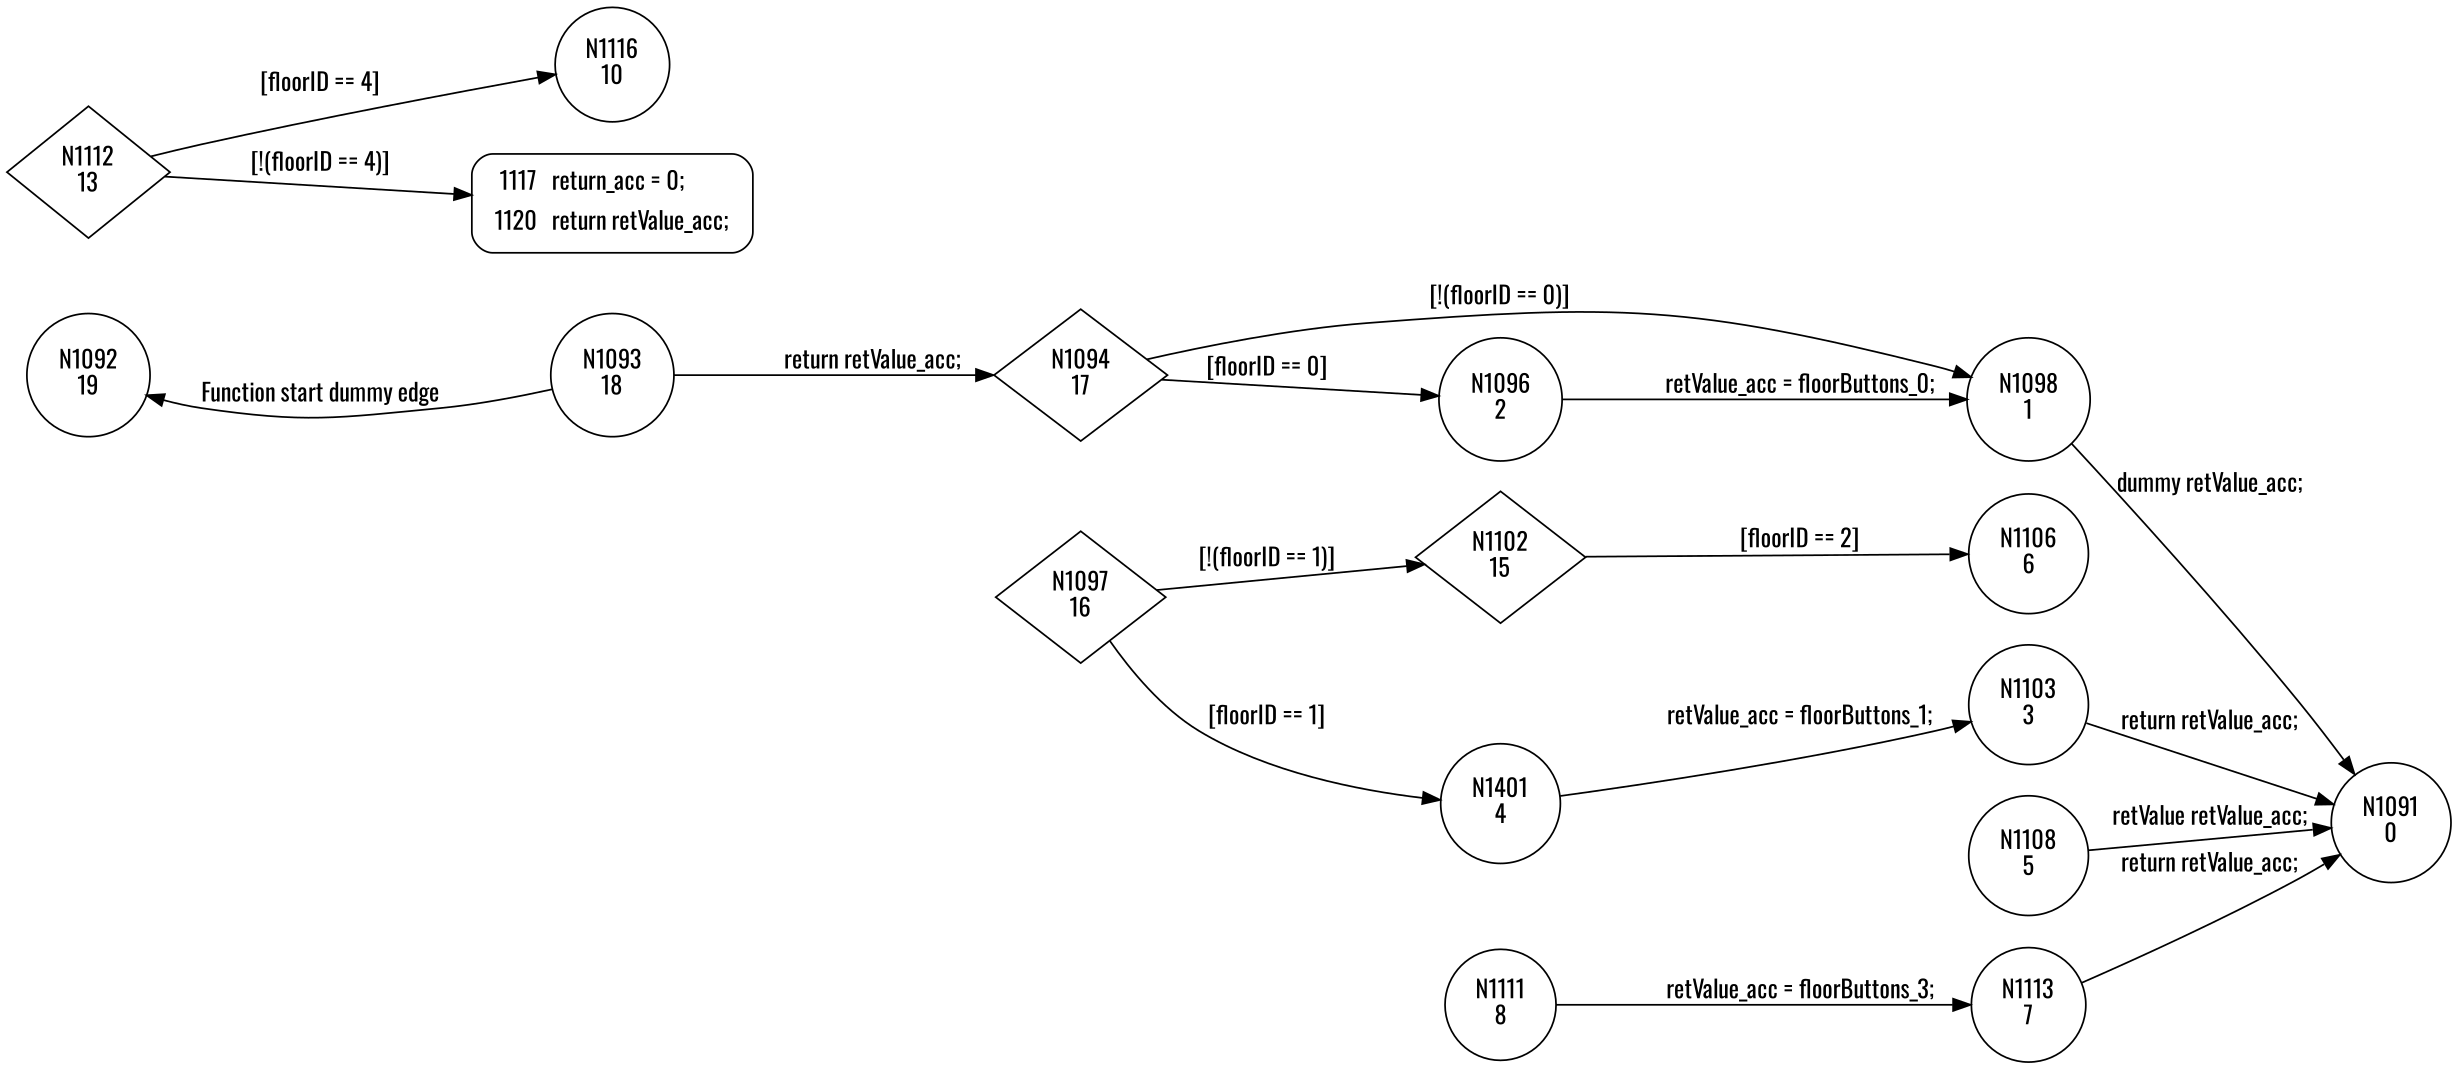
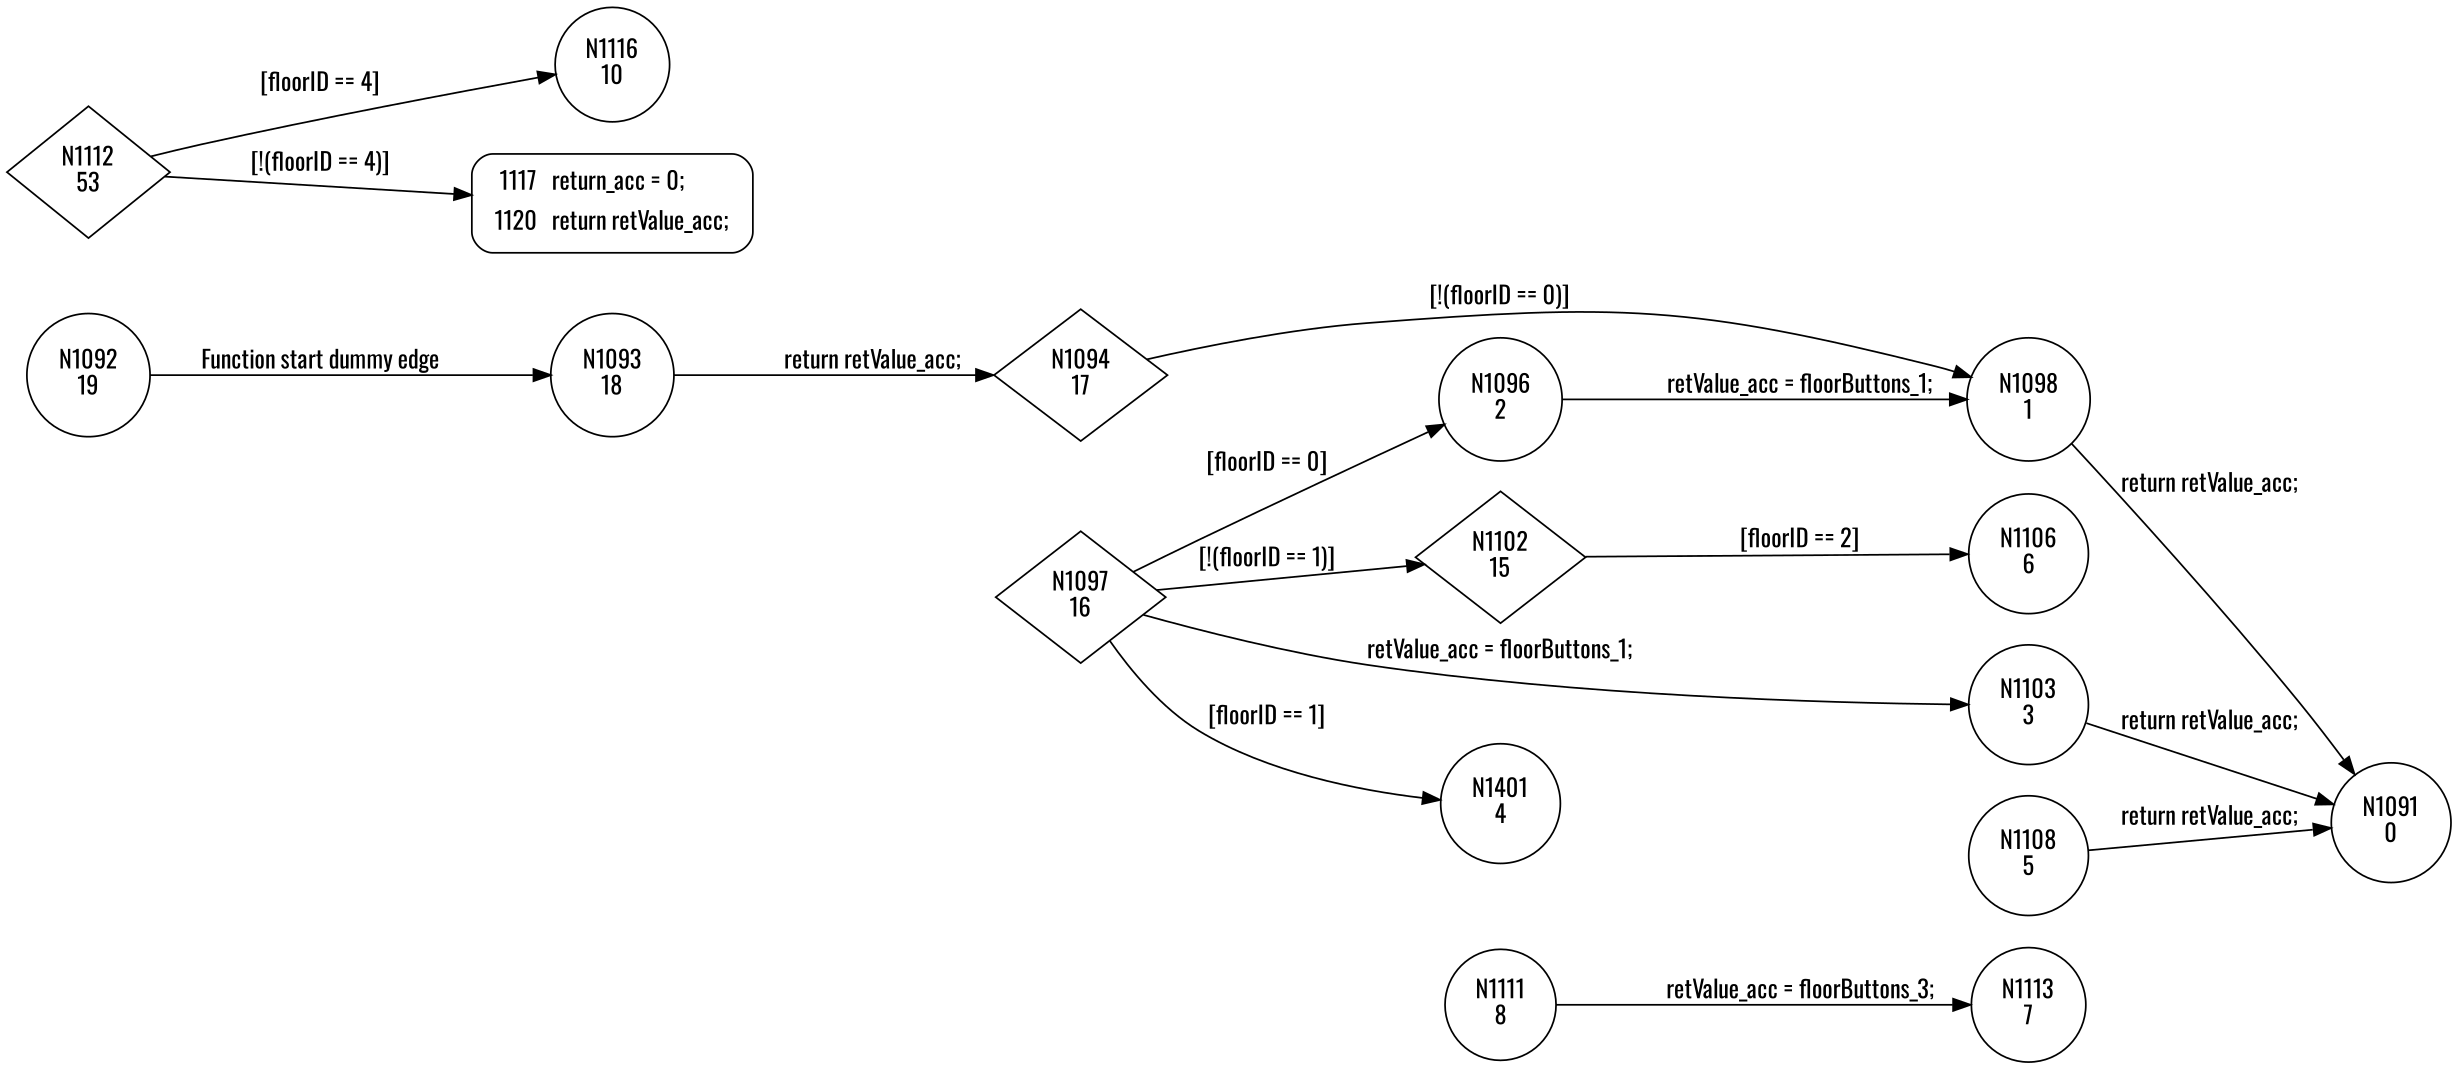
(88, 172) -> (88, 172)
(1801, 386) -> (1801, 386)
(1291, 387) -> (1280, 501)
(358, 416) -> (341, 375)
(2210, 485) -> (2210, 485)
(1758, 766) -> (1544, 685)
(2210, 818) -> (2210, 818)
(2205, 926) -> none
